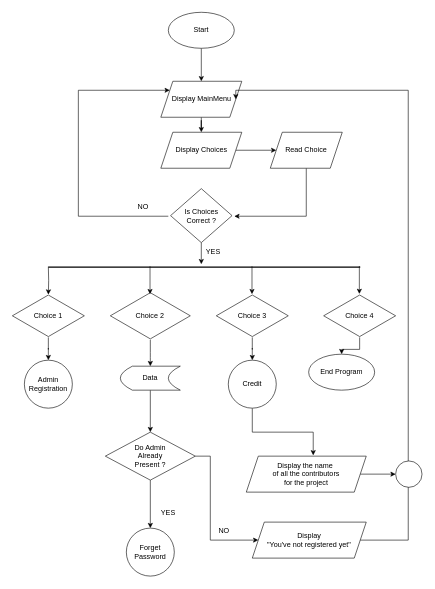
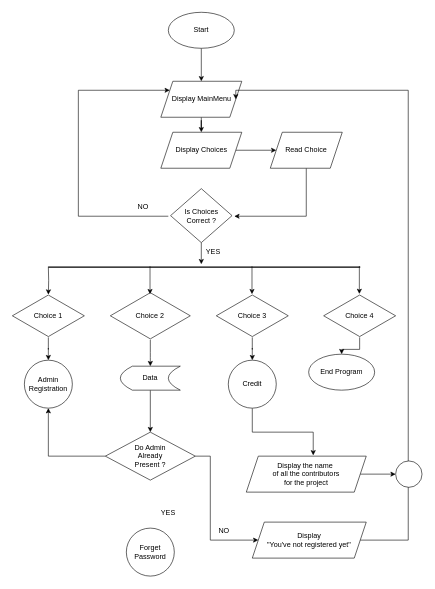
(150, 522) -> (48, 435)
